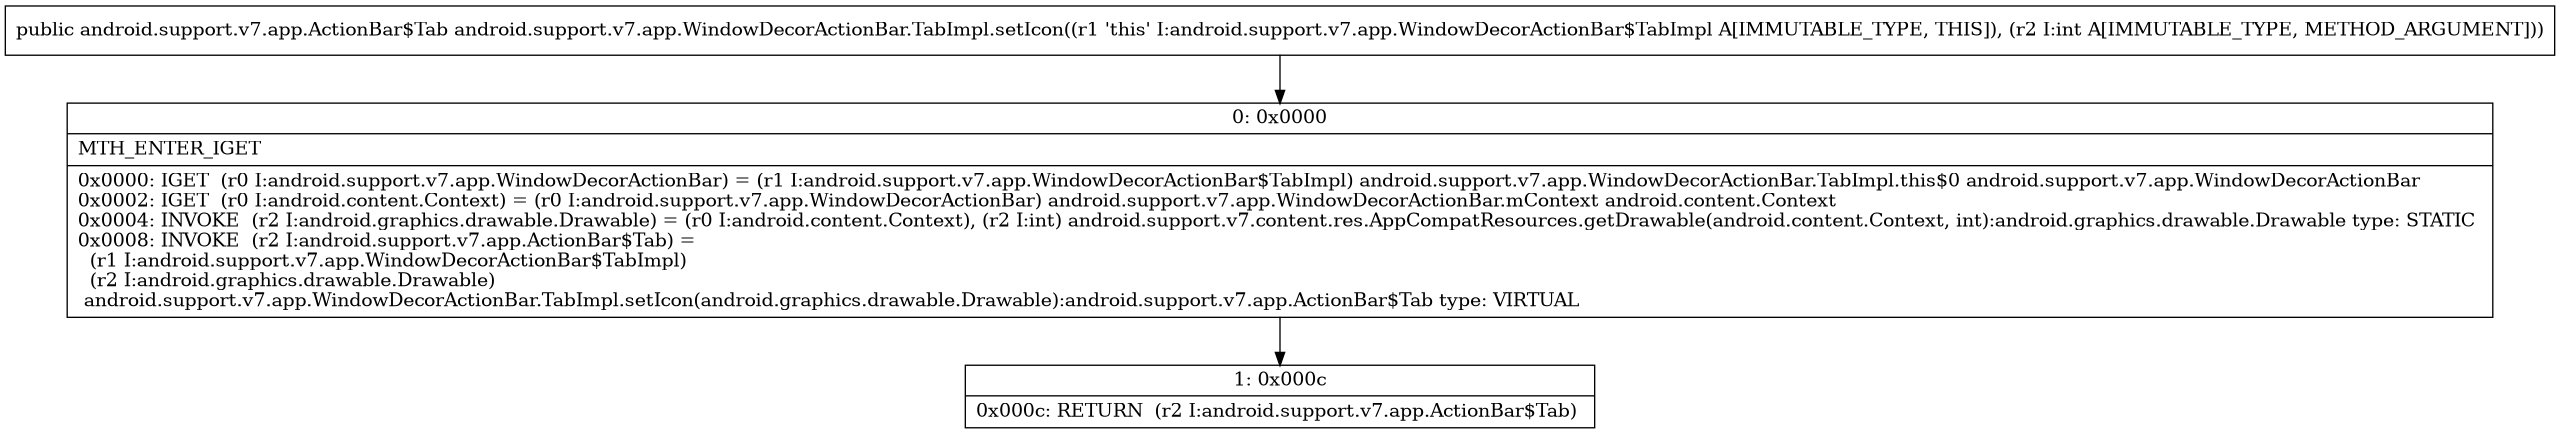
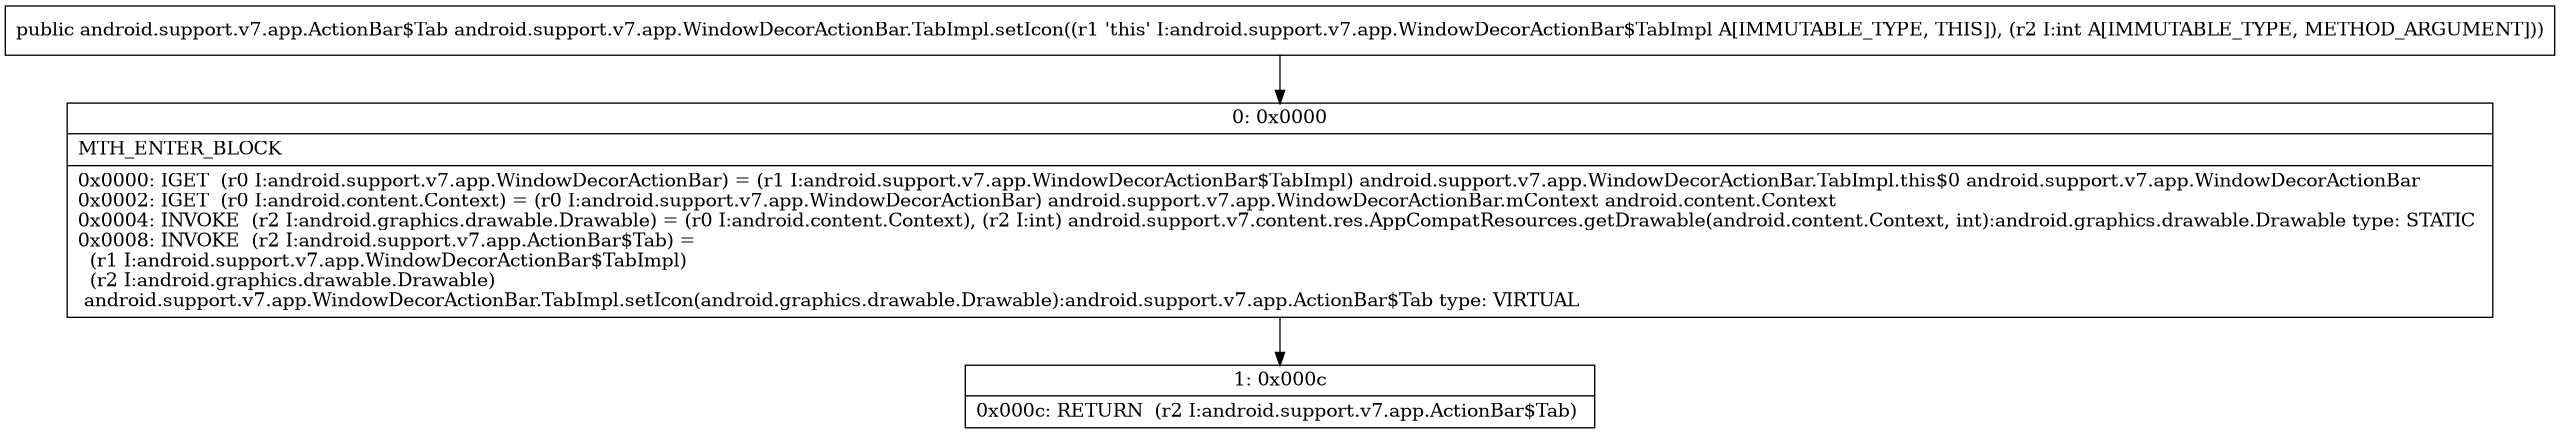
(170, 149) -> (180, 149)
